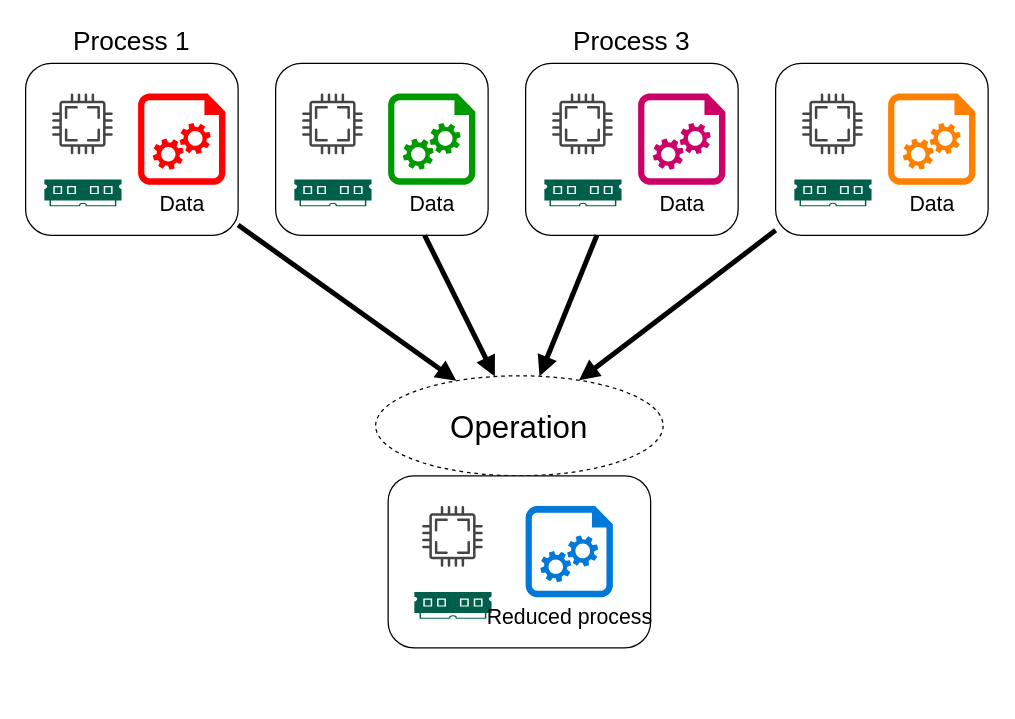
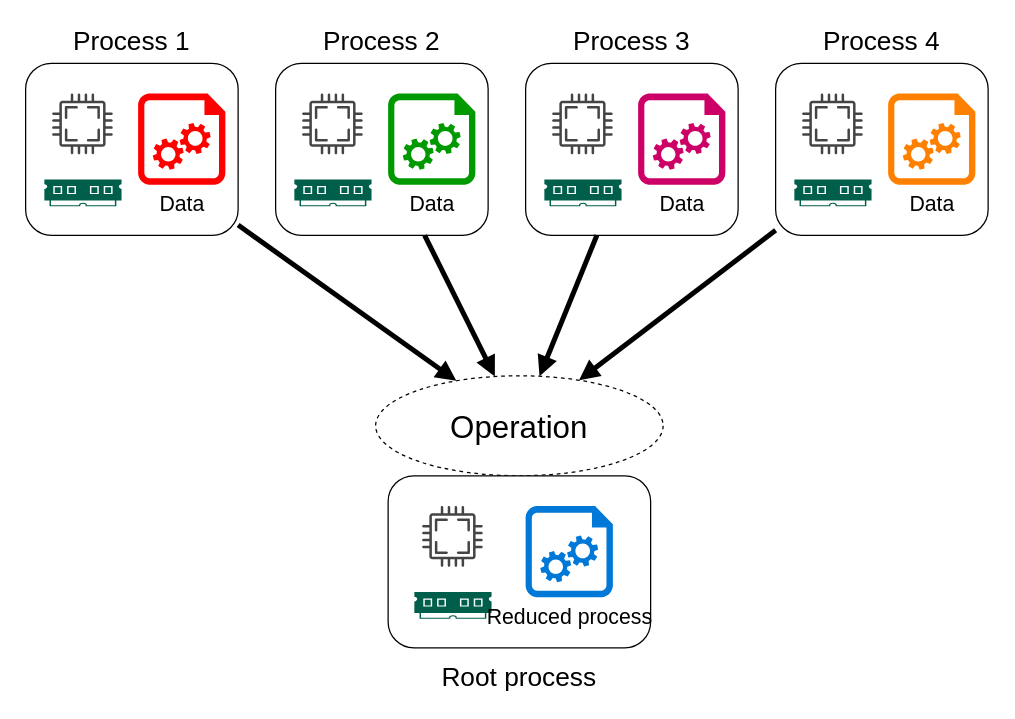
none -> (382, 41)
none -> (882, 41)
none -> (519, 677)
